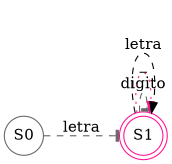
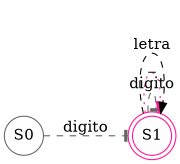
(81, 128) -> (86, 128)
